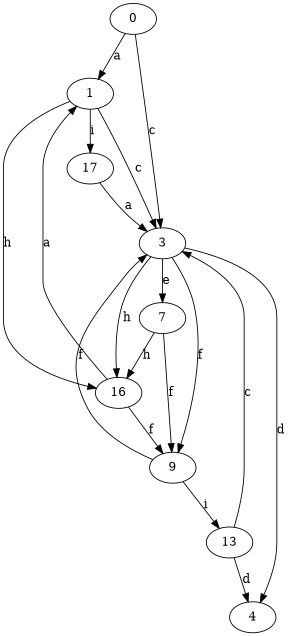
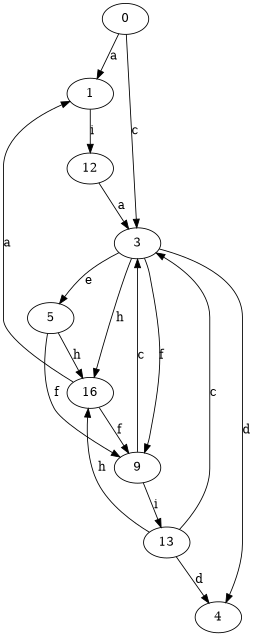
(126, 164) -> none
(90, 169) -> (90, 169)
(3, 252) -> (99, 485)
(162, 318) -> (51, 318)
(81, 355) -> (141, 355)
